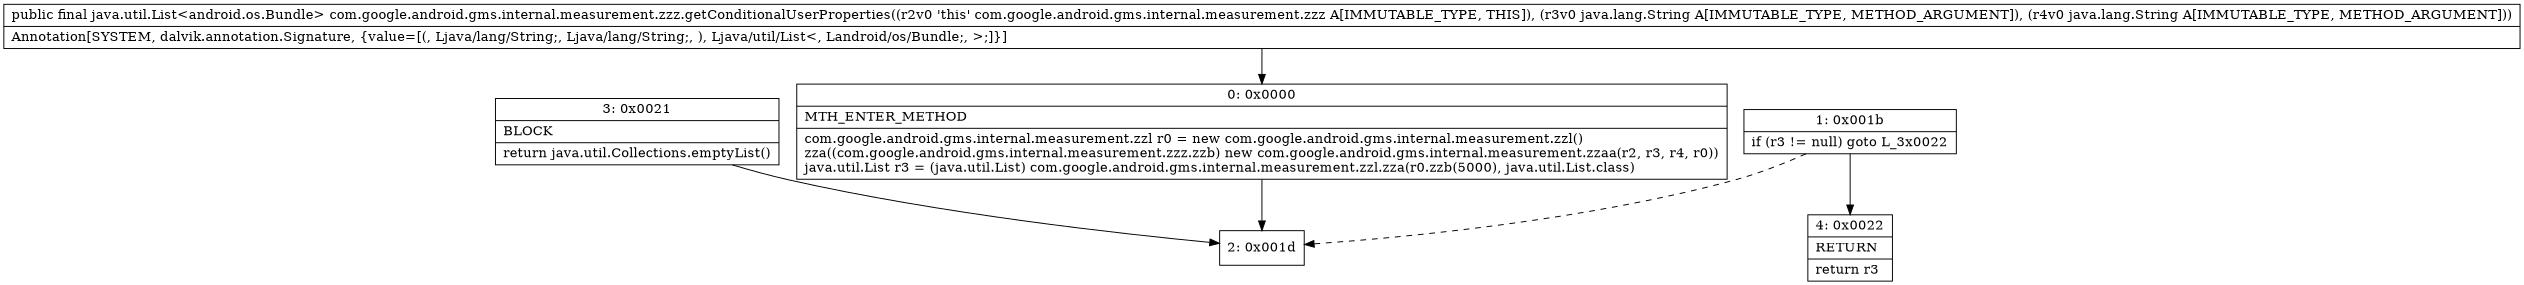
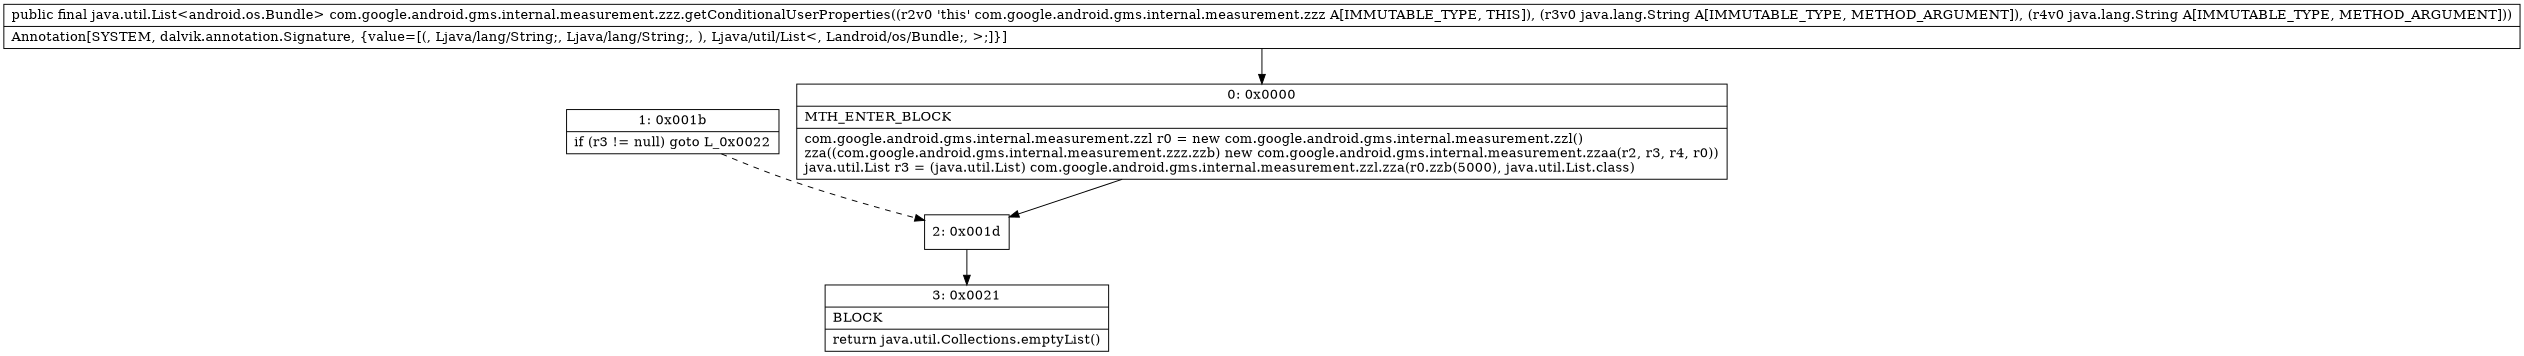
(886, 117) -> (878, 117)
(1850, 142) -> (673, 142)
(969, 213) -> (967, 262)
(1850, 248) -> none
